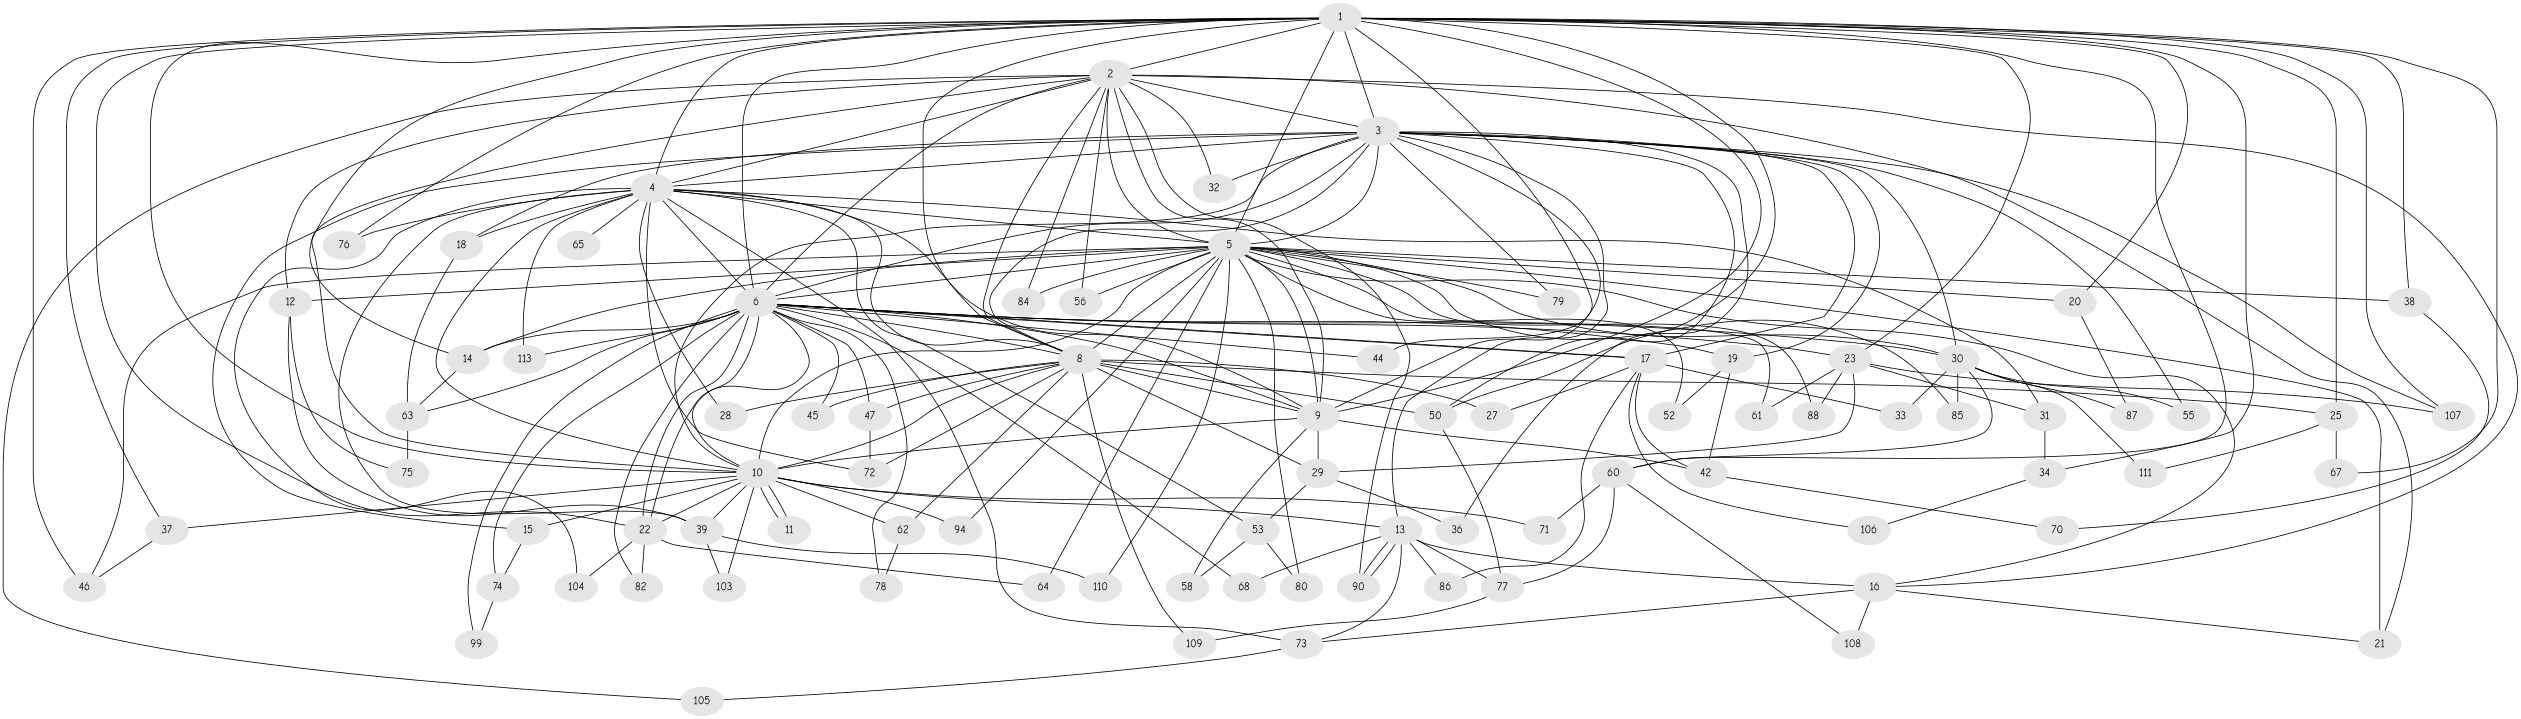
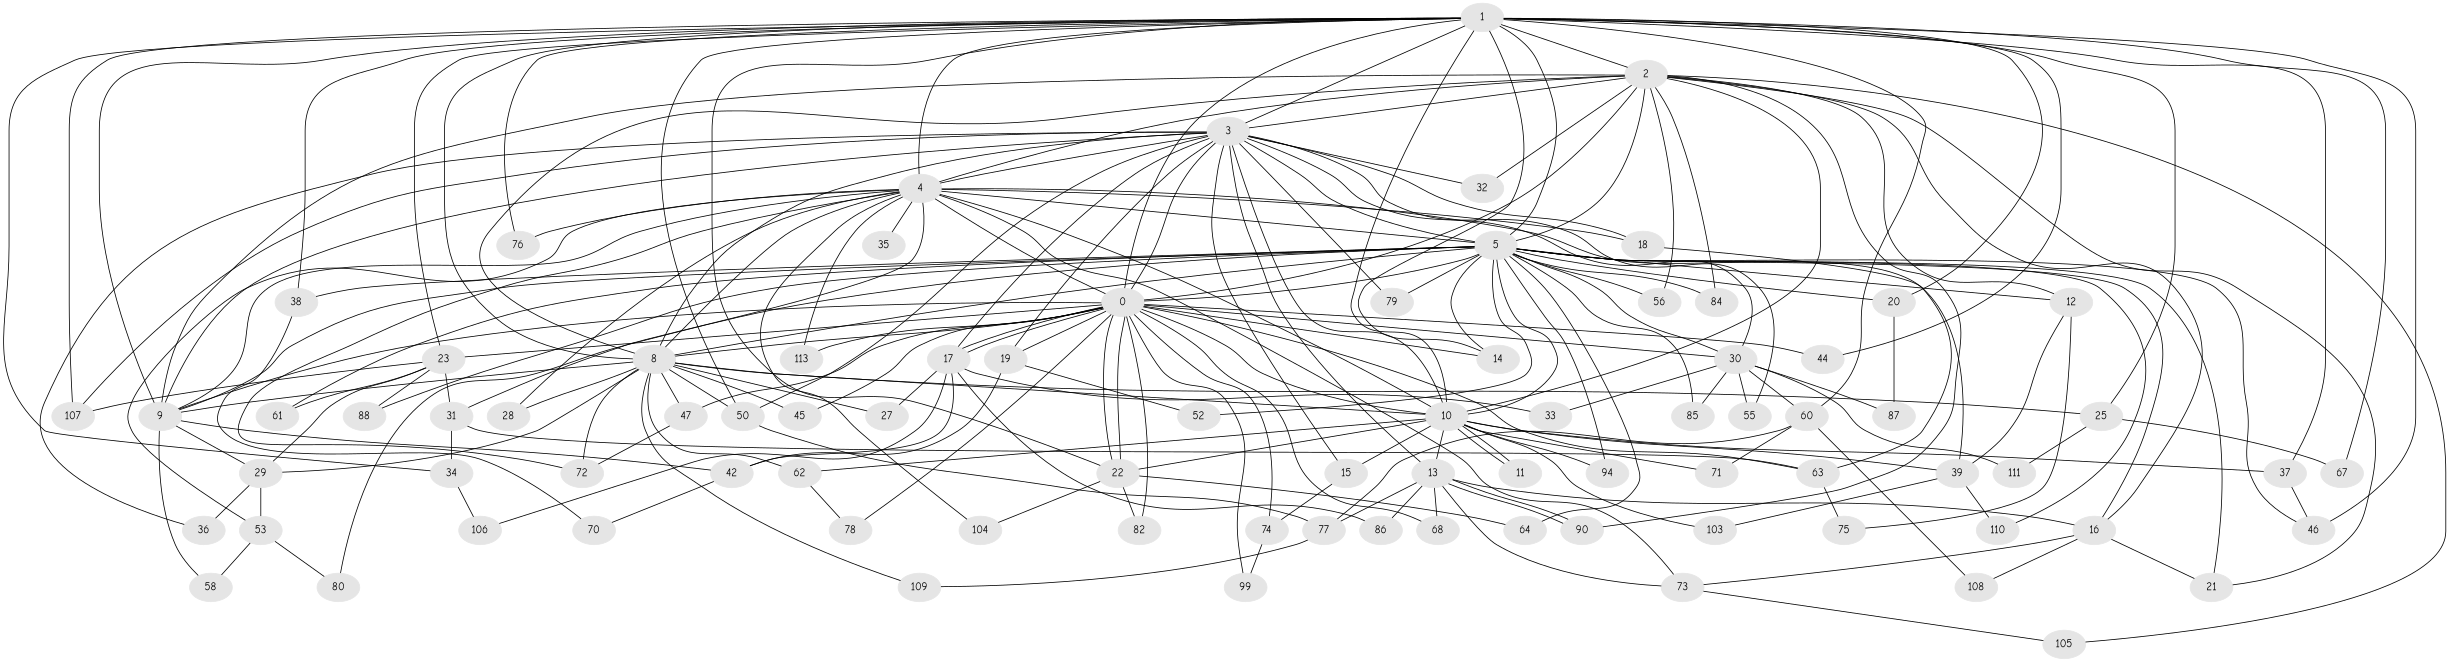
(579, 245) -> (884, 245)
(756, 302) -> (1123, 302)
(438, 388) -> (1132, 452)
(1024, 440) -> none
